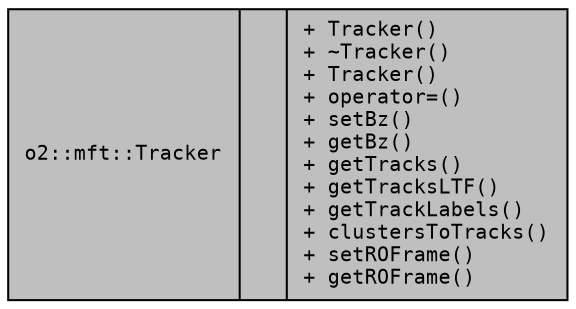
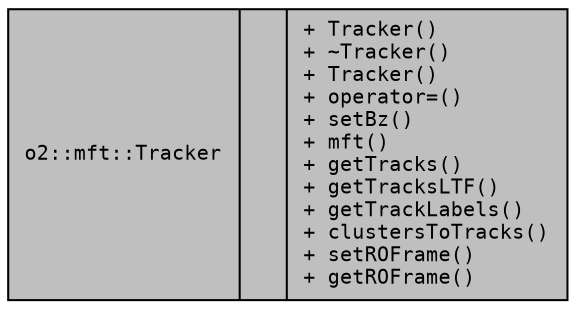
(360, 142) -> (347, 142)
